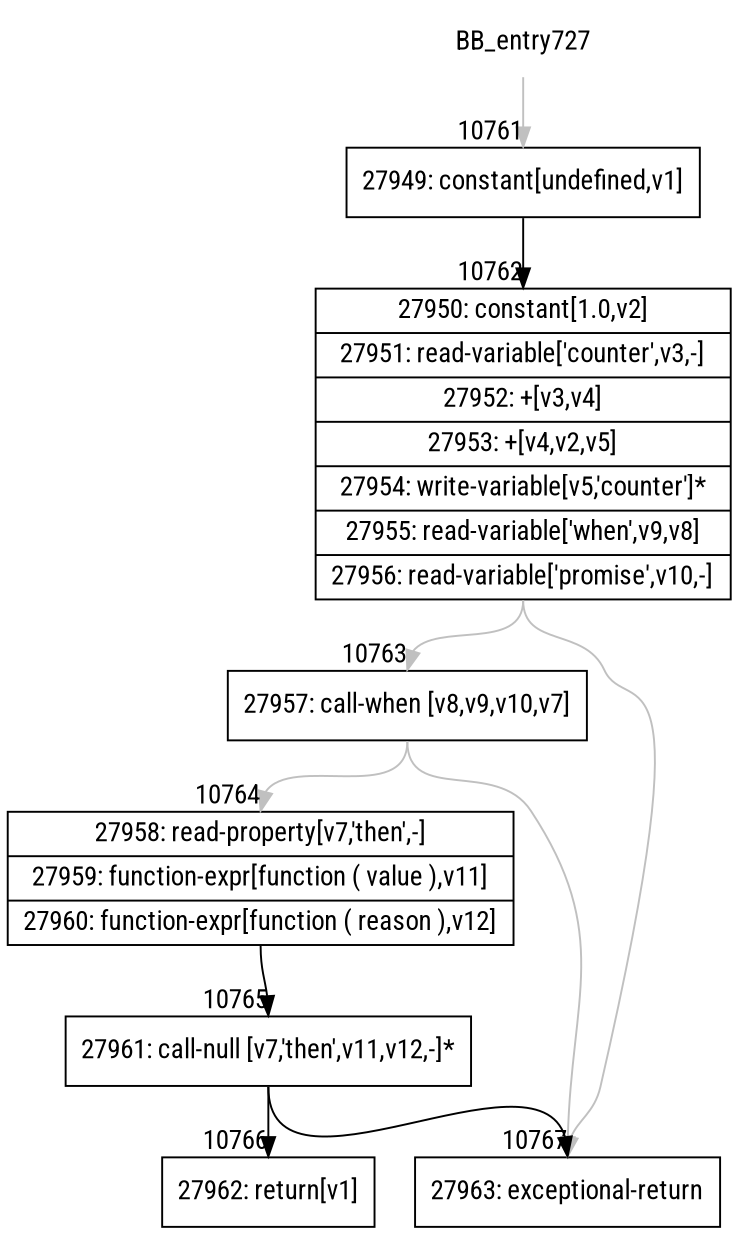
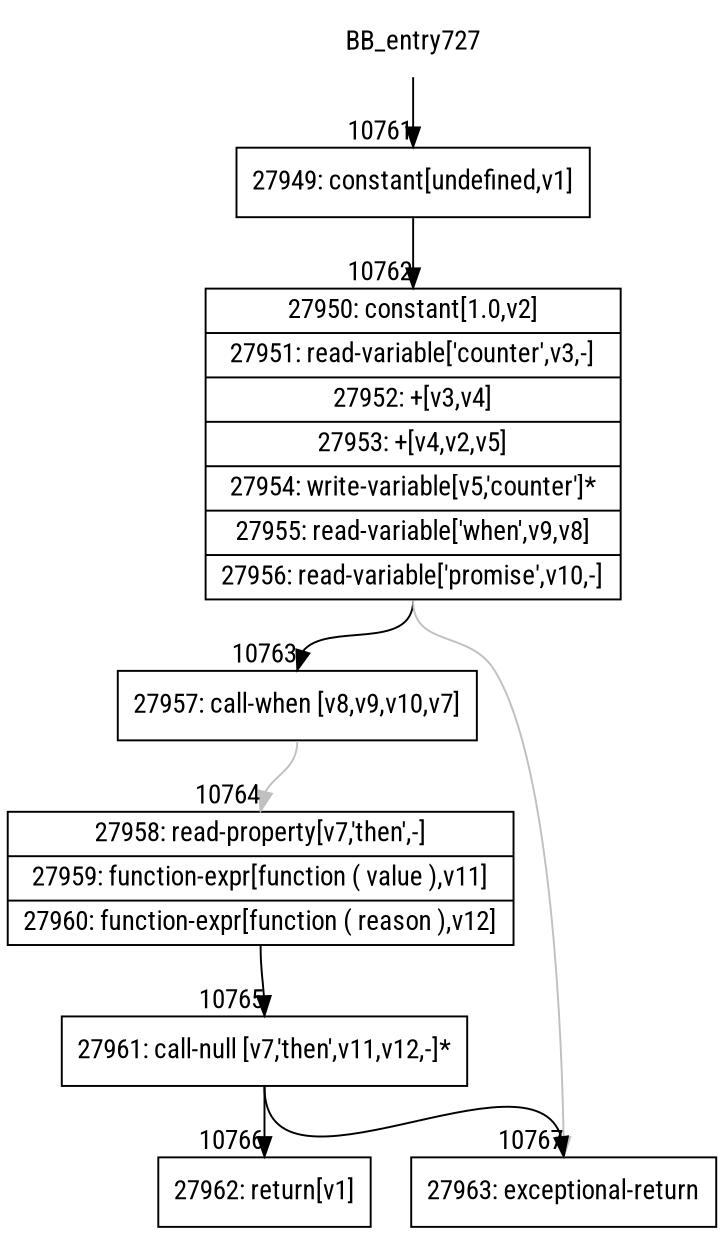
(523, 102) -> (413, 102)
(475, 634) -> (365, 634)
(571, 893) -> none
